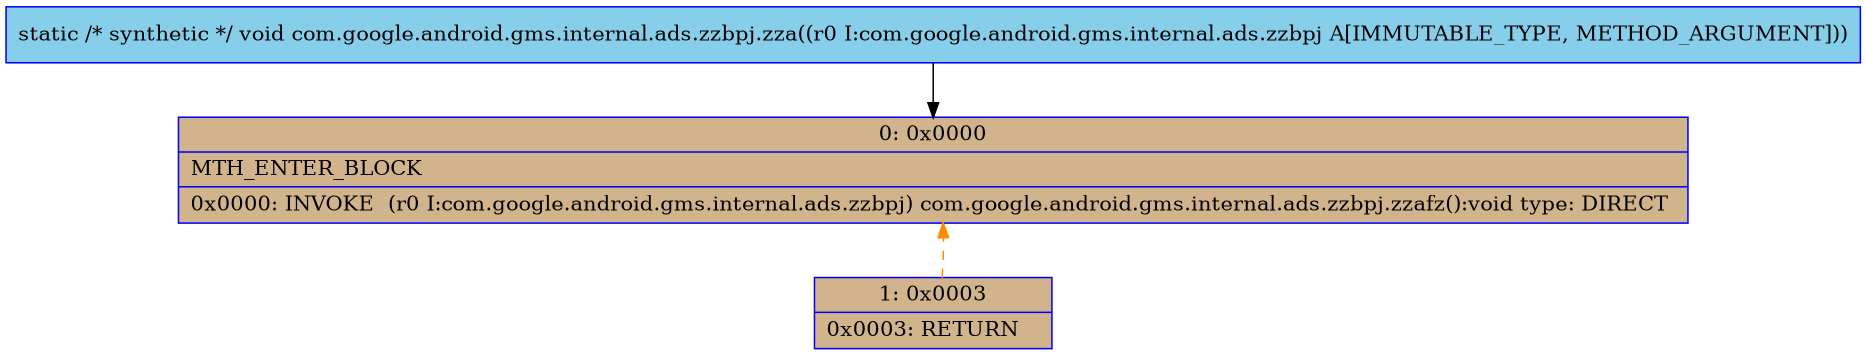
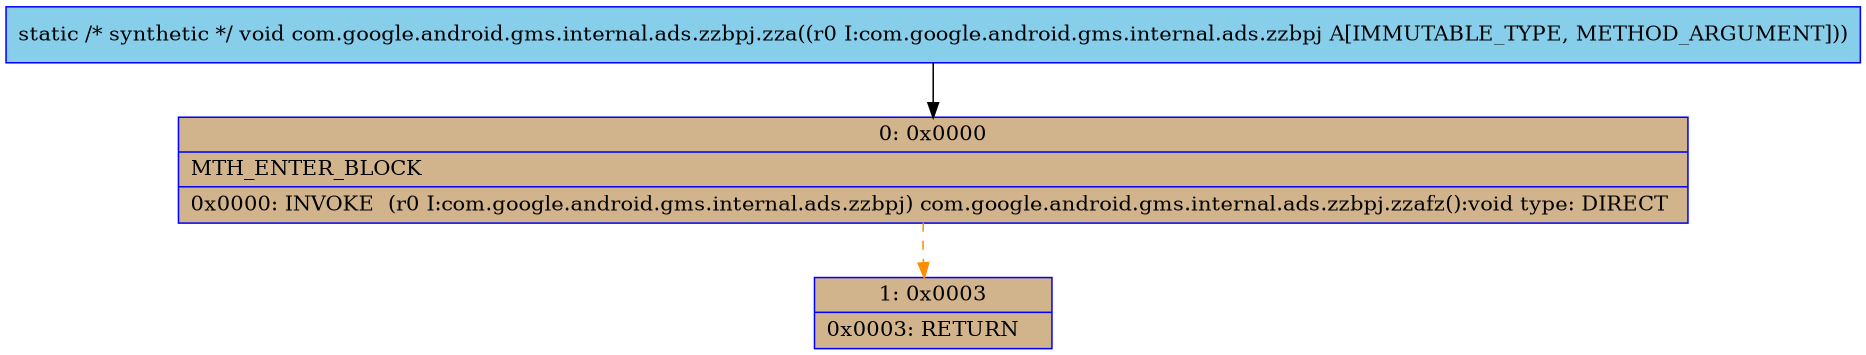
(943, 258) -> (923, 243)
